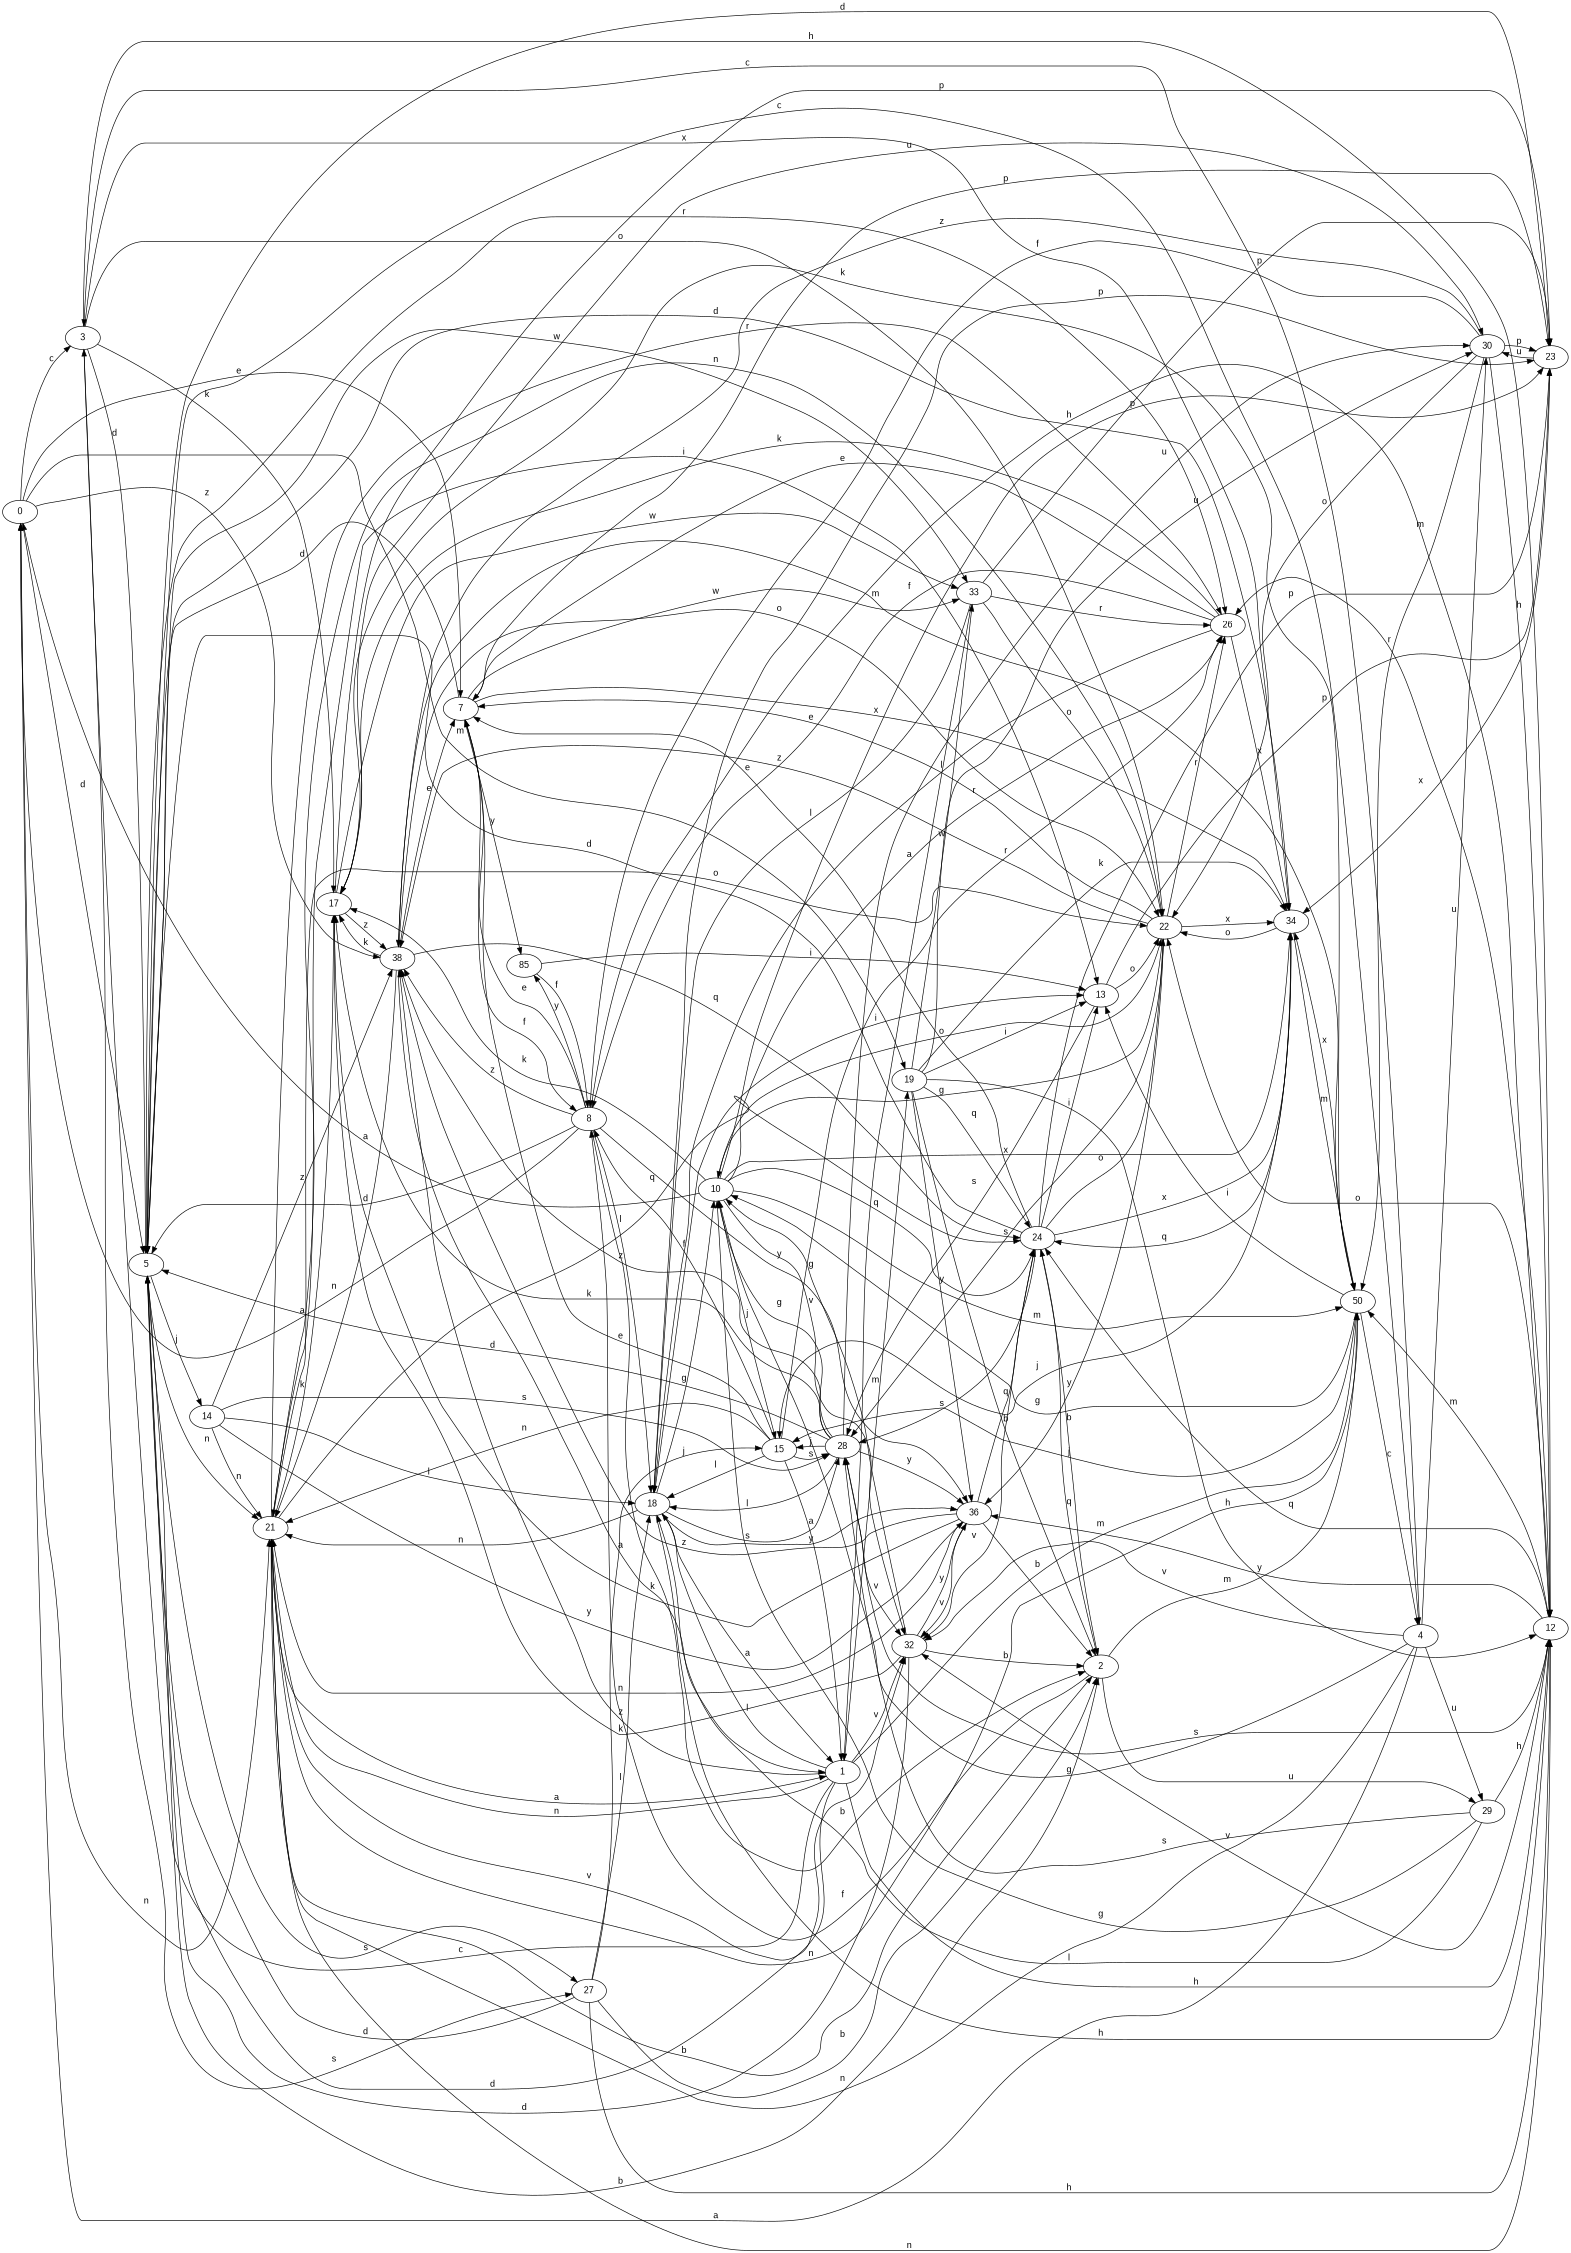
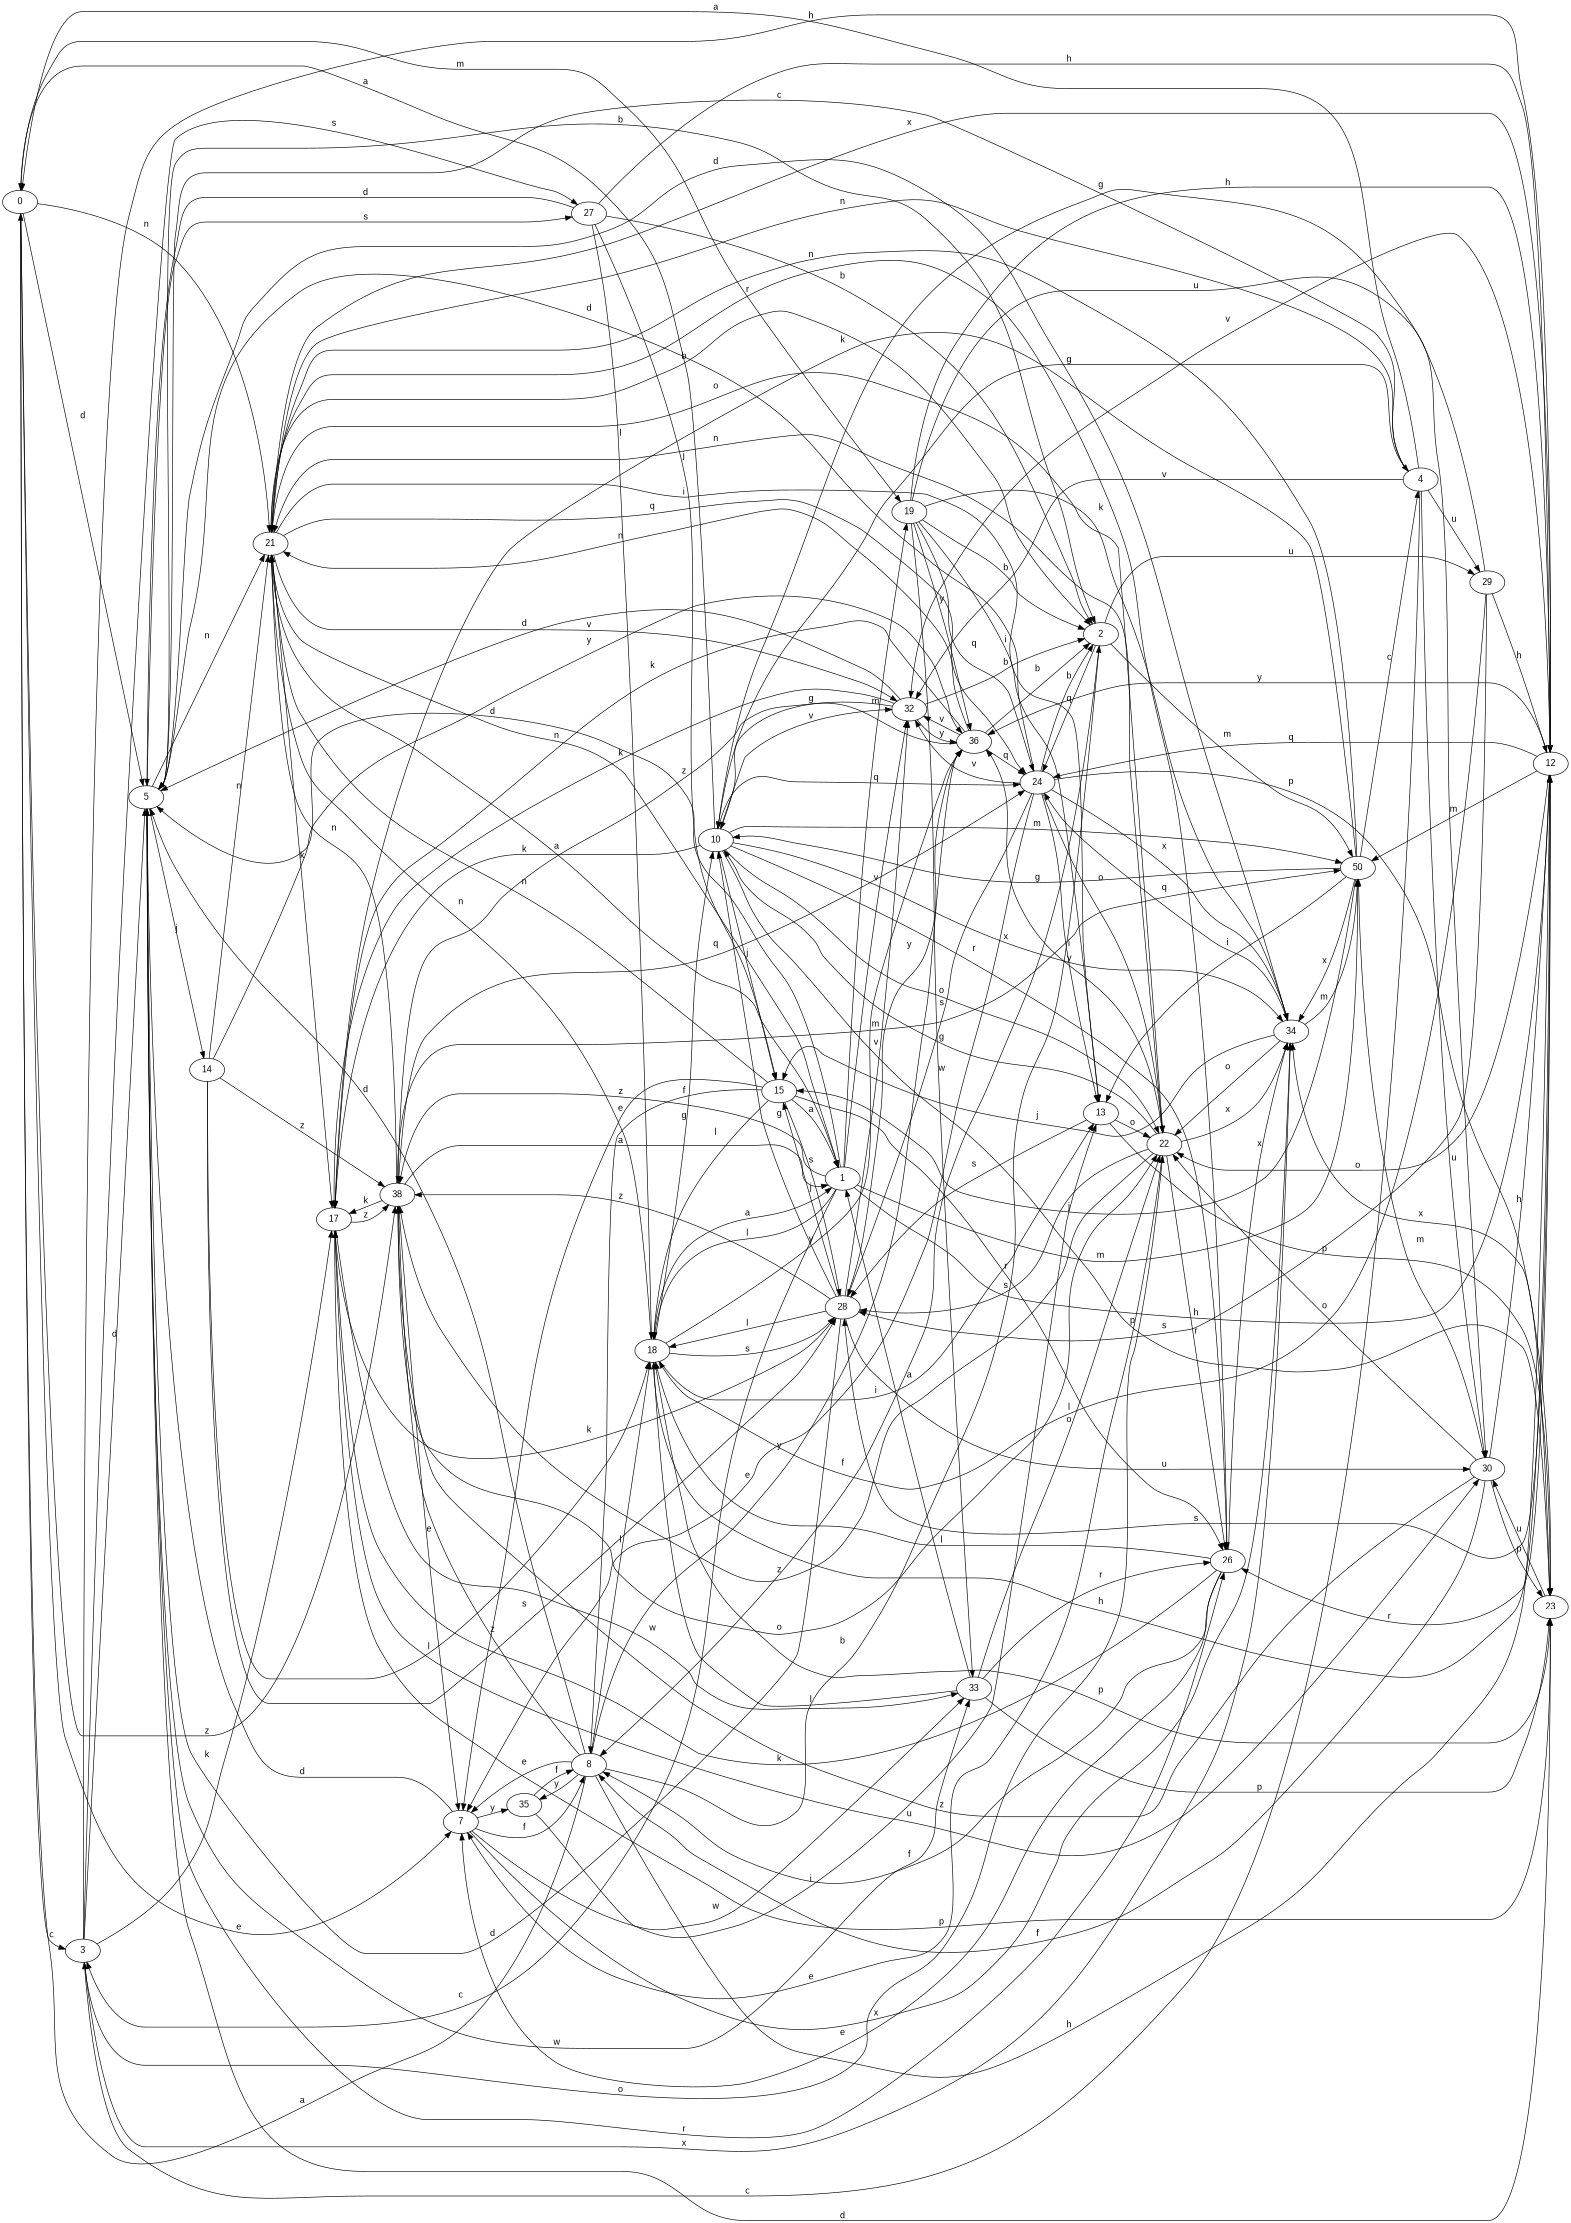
(953, 193) -> none
(524, 966) -> (524, 1805)
(909, 2246) -> (909, 123)
